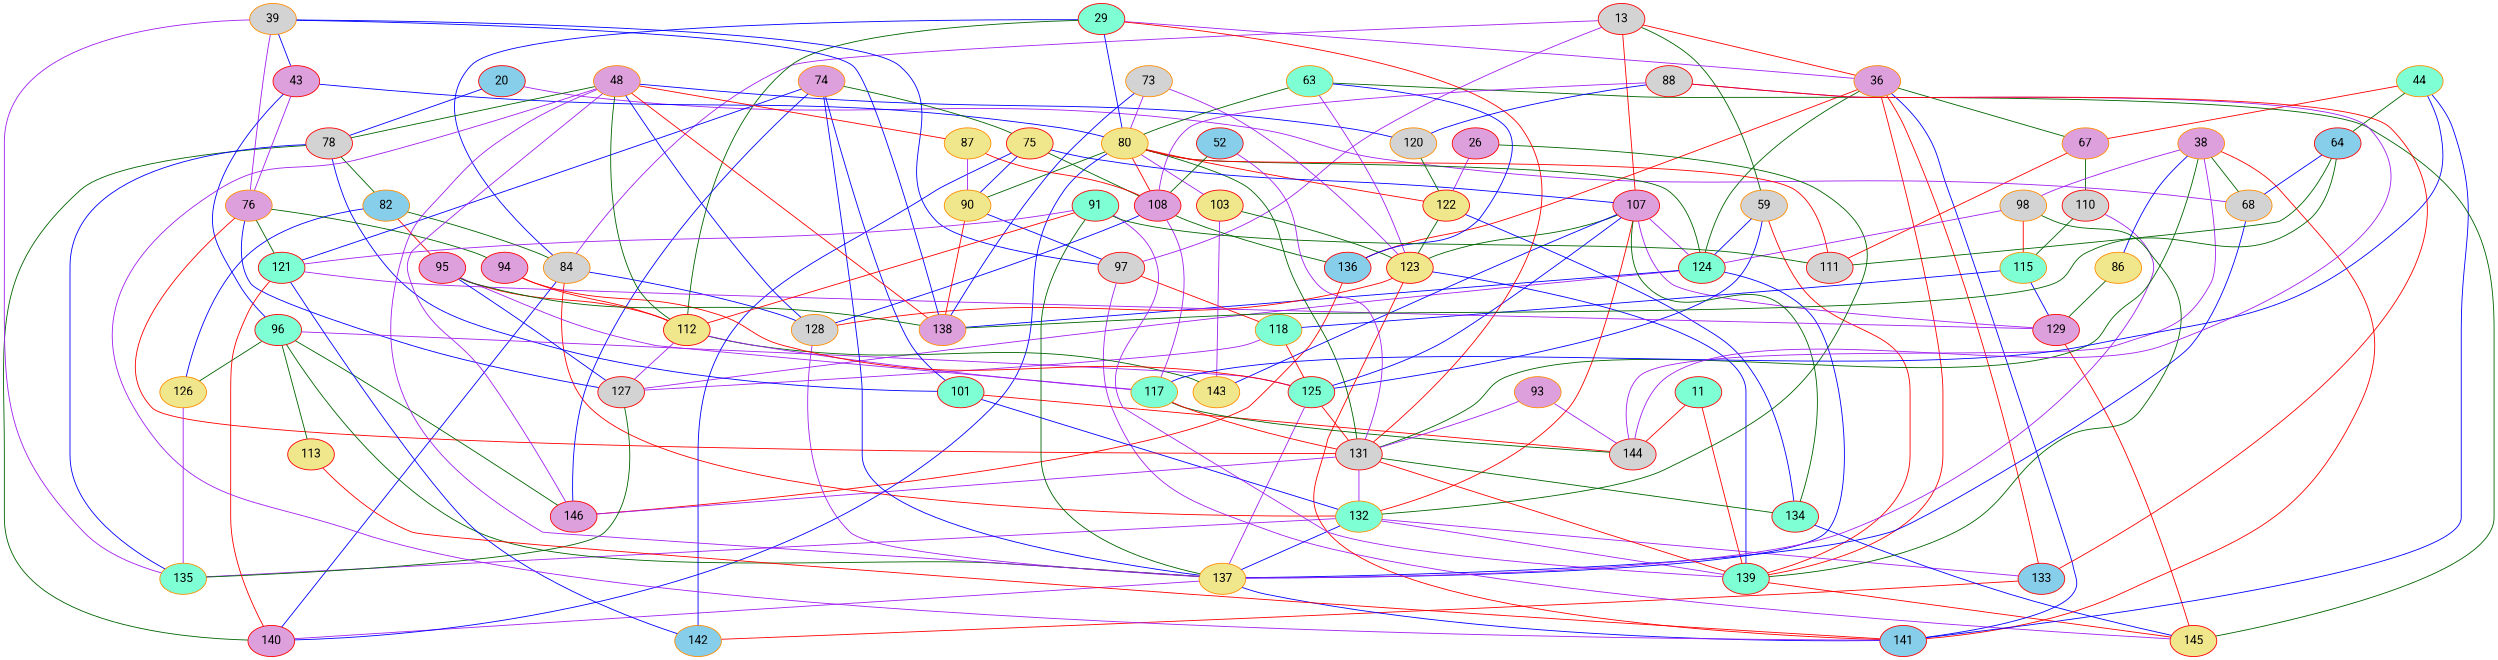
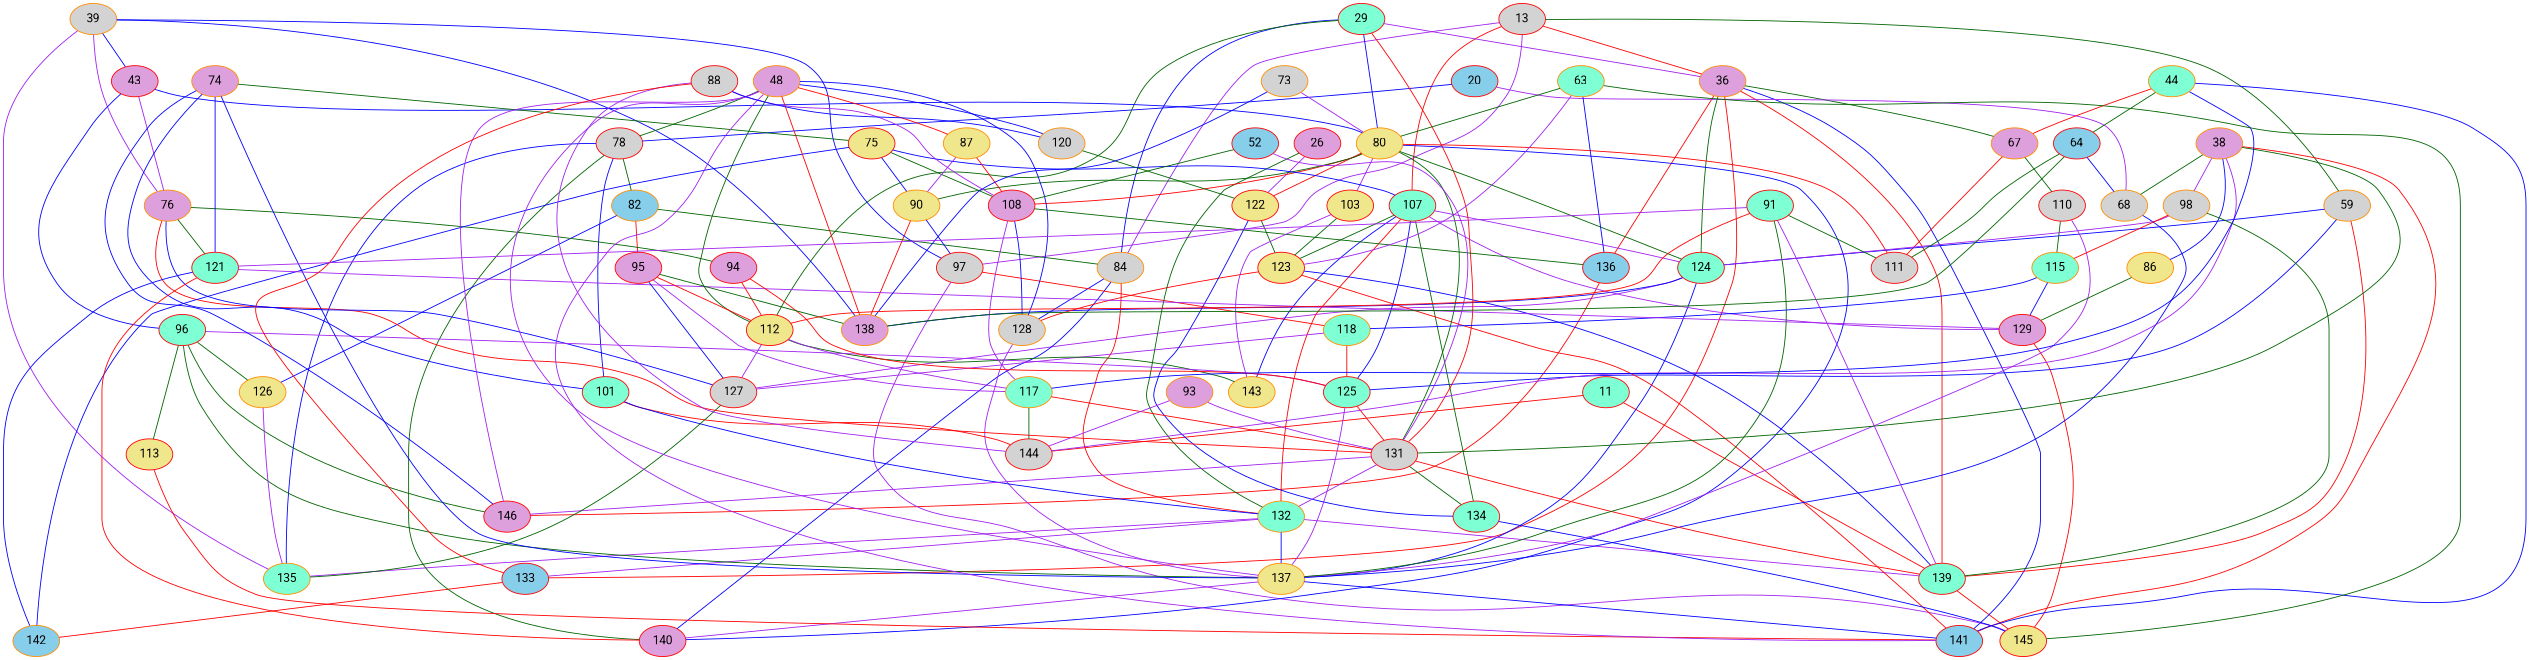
(1287, 154) -> none
(1636, 206) -> (1412, 206)
